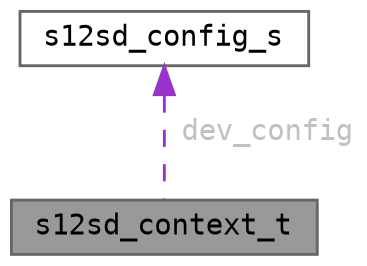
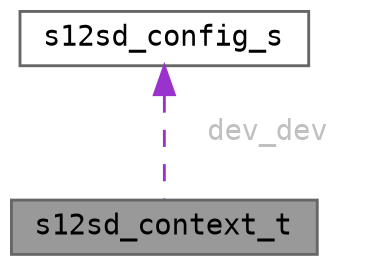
(260, 133) -> (260, 133)
